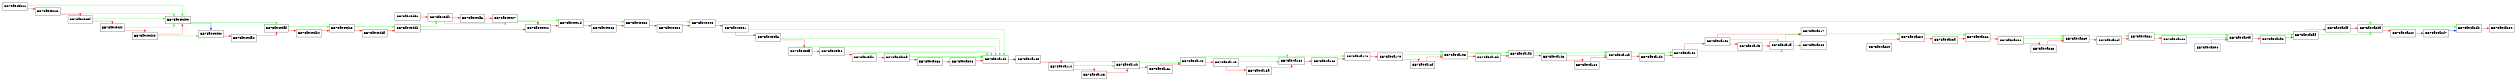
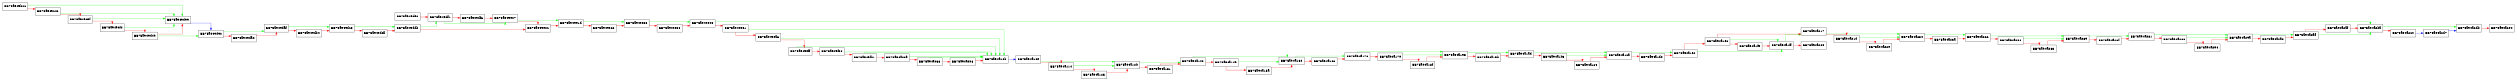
(234, 23) -> (243, 31)
none -> (1847, 39)
none -> (2195, 43)
